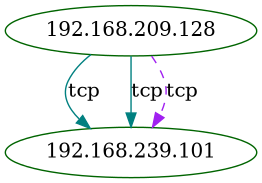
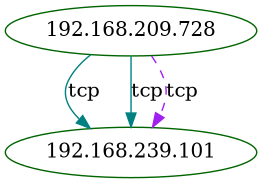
(131, 31) -> (131, 31)
